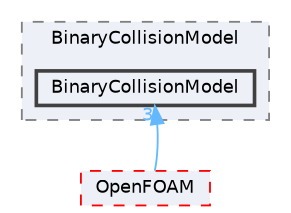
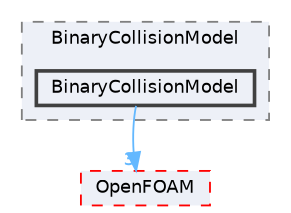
(157, 148) -> (133, 131)
